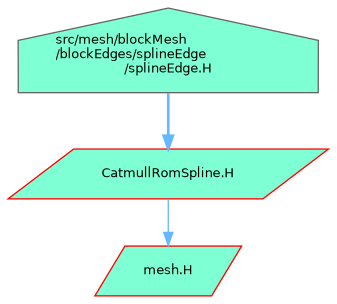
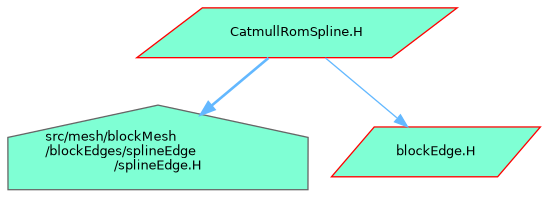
(168, 114) -> (240, 82)
(168, 271) -> (436, 152)
